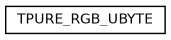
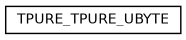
(85, 20) -> (93, 20)
